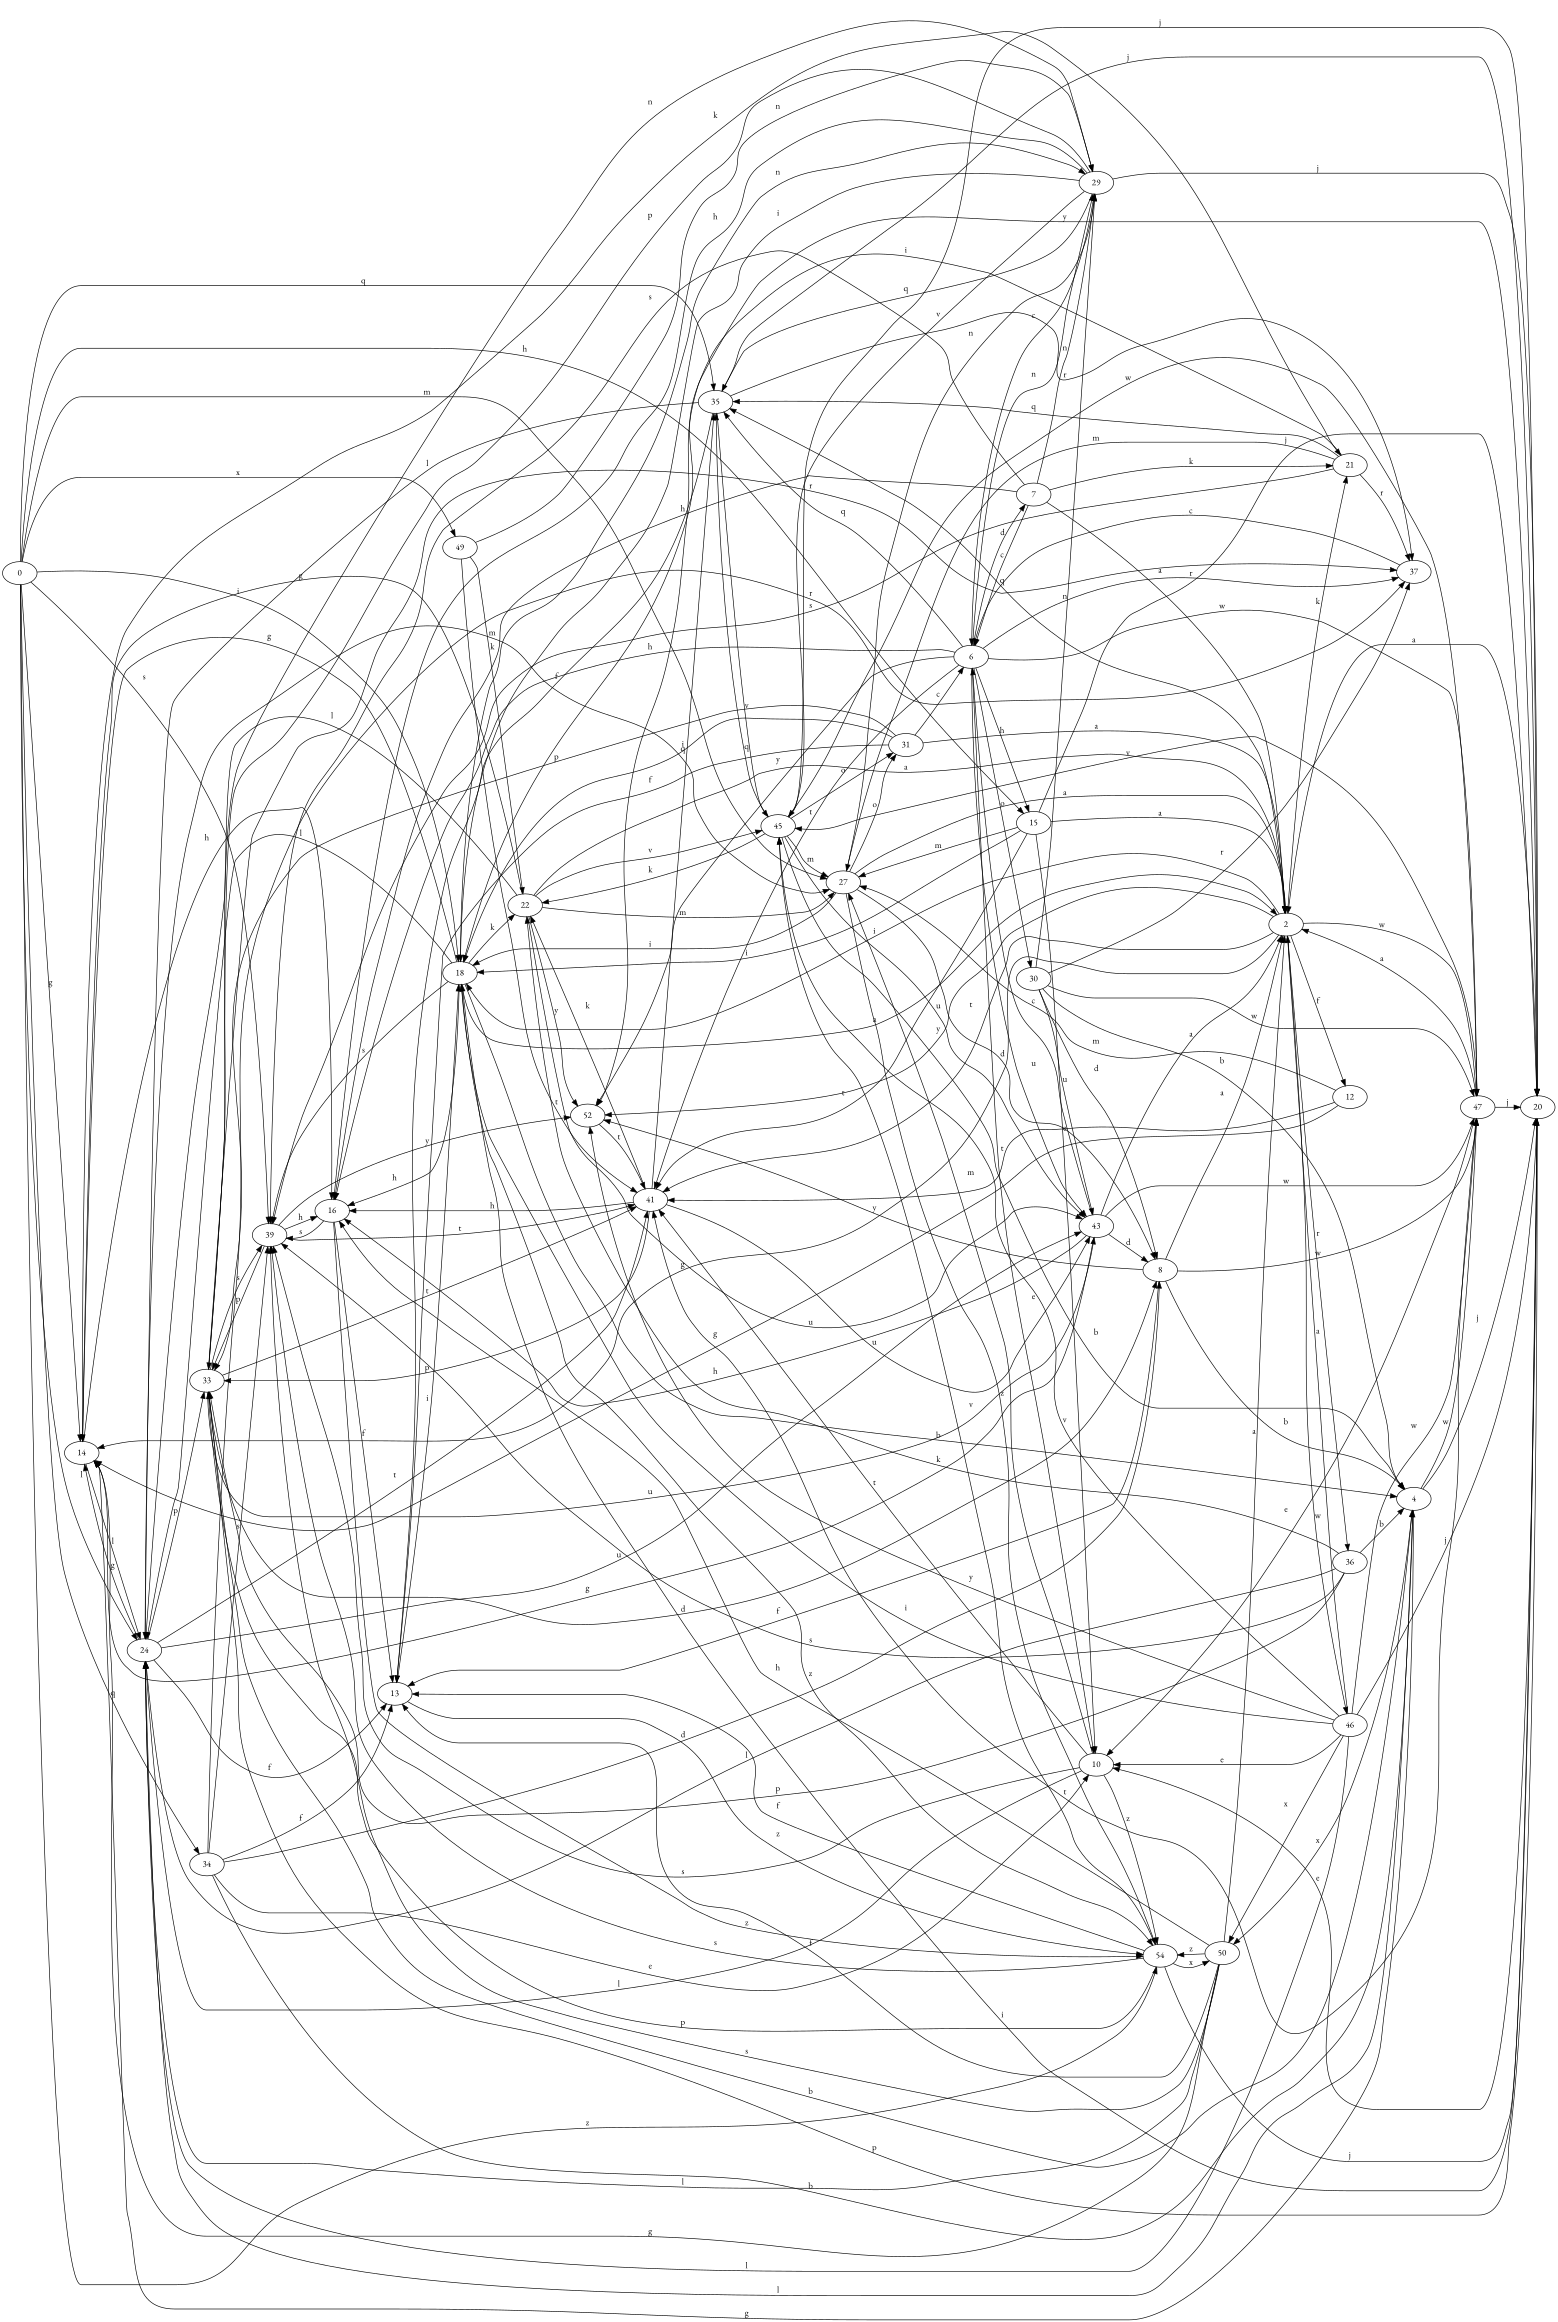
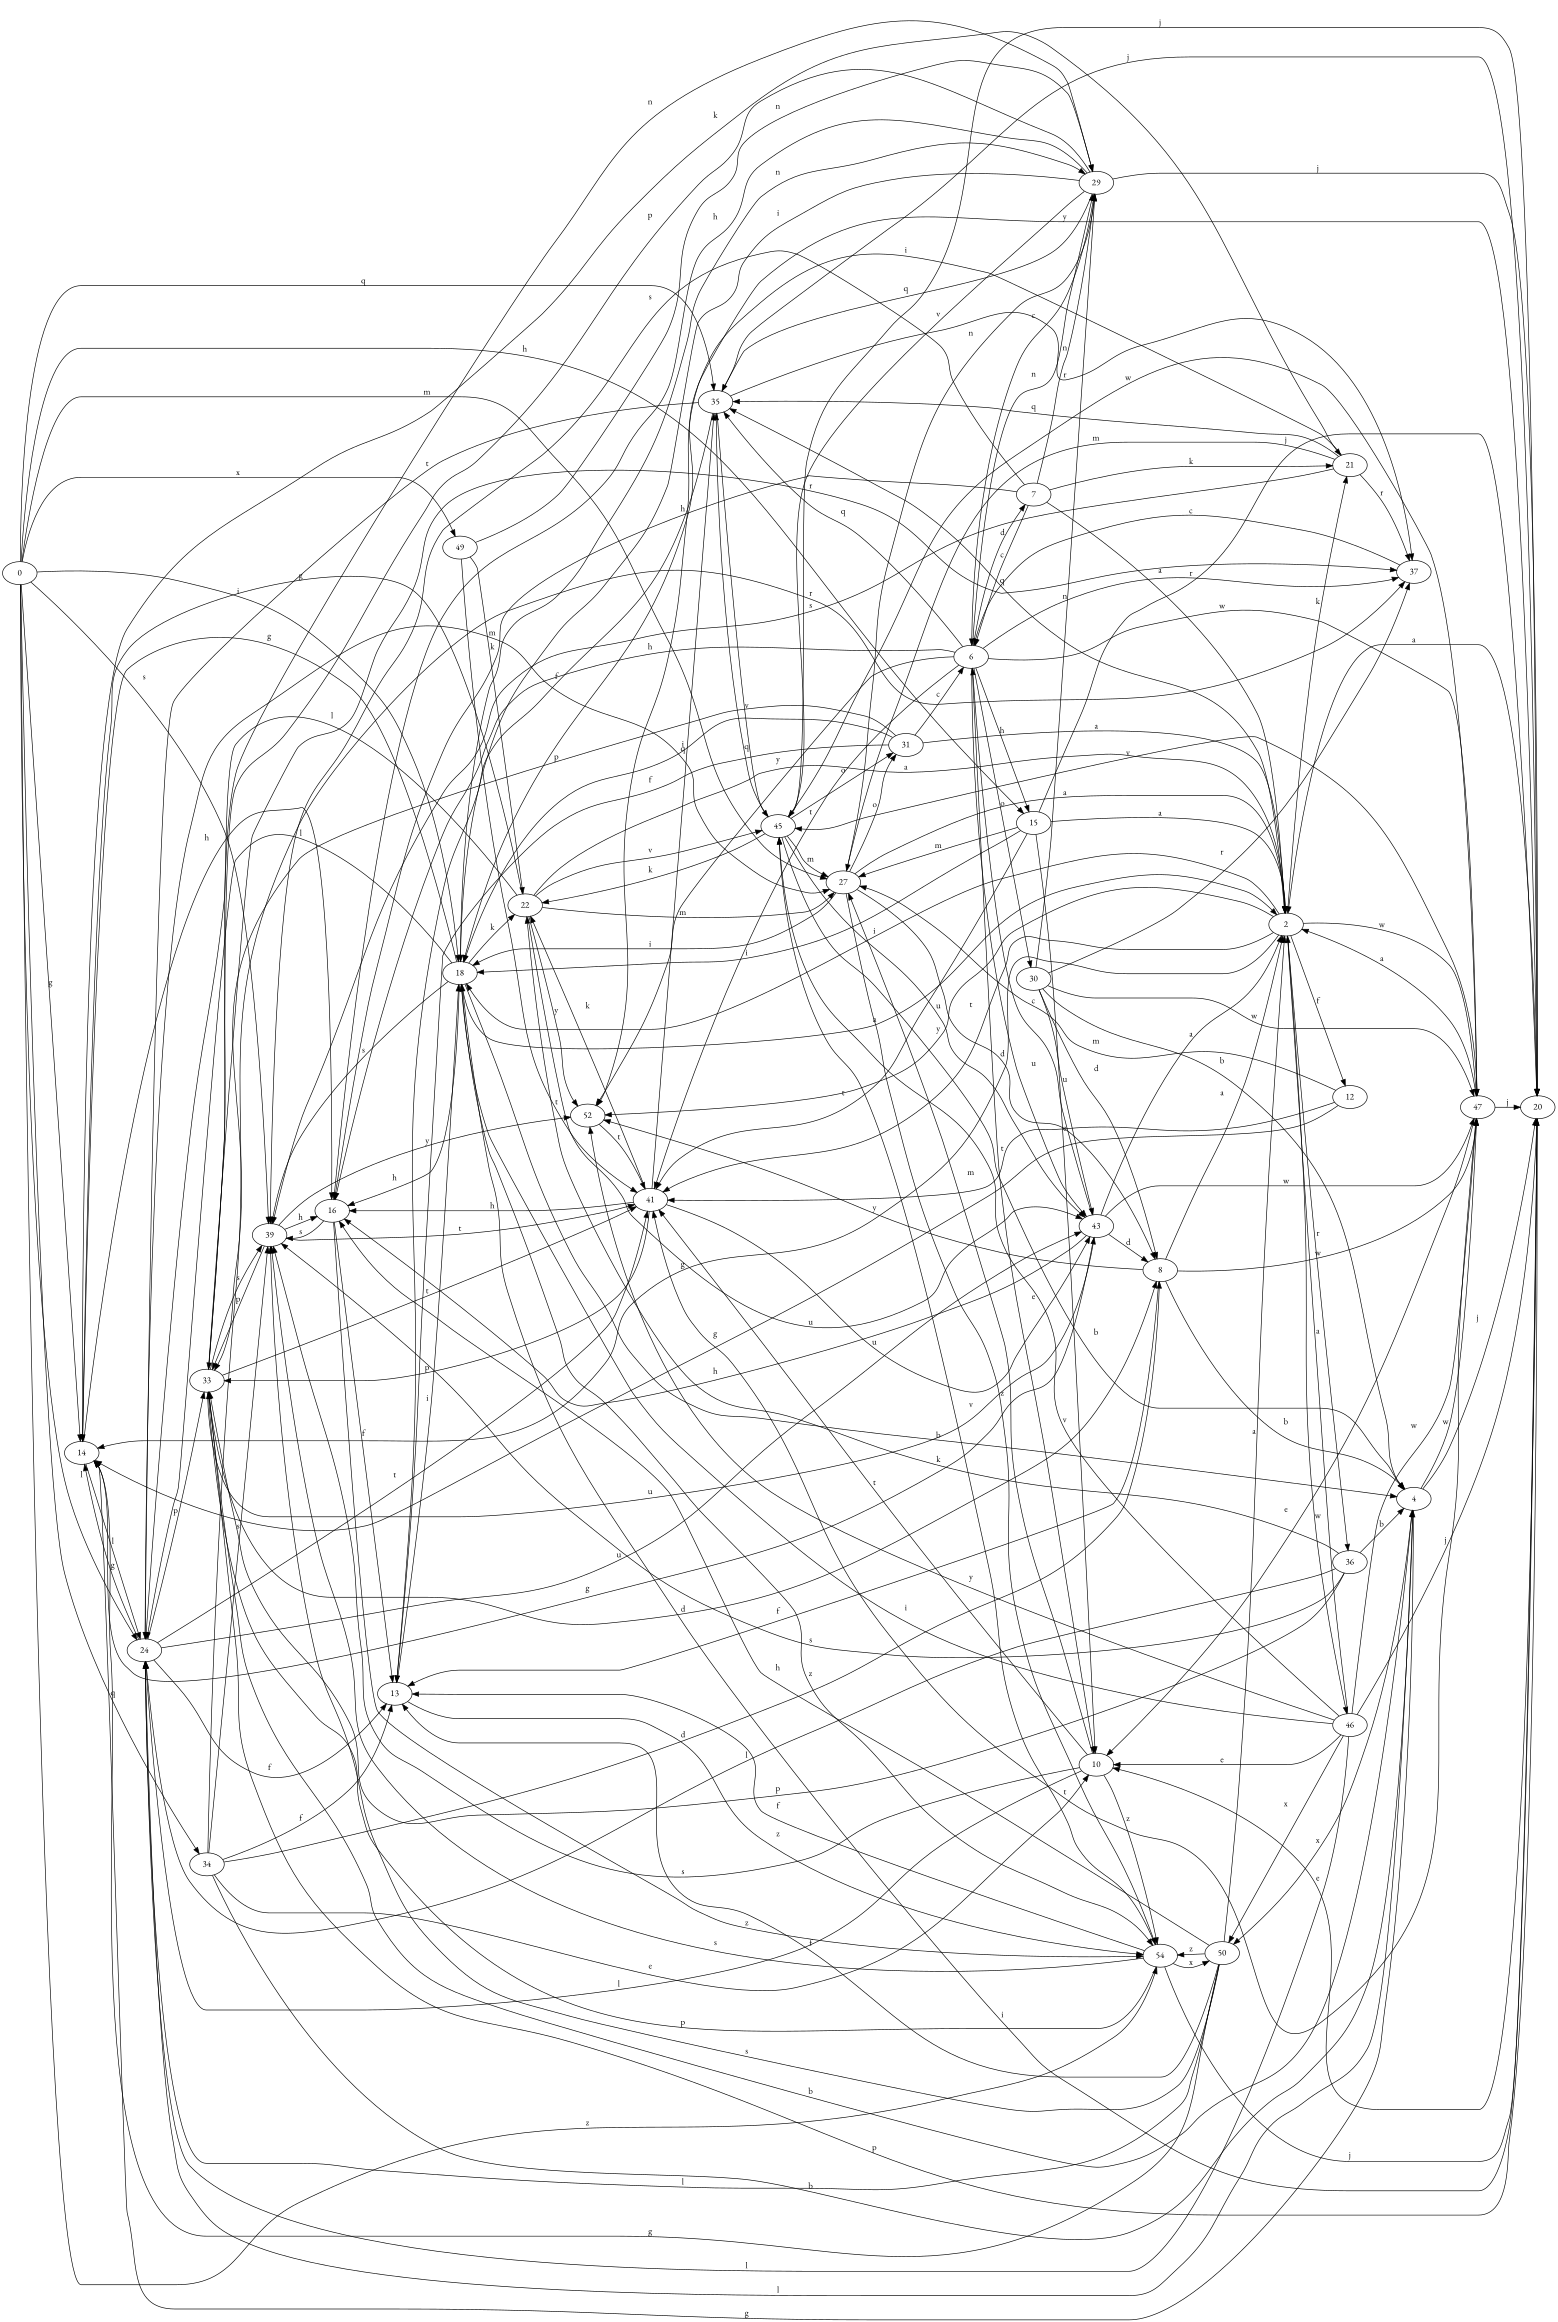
(427, 464) -> (427, 464)
